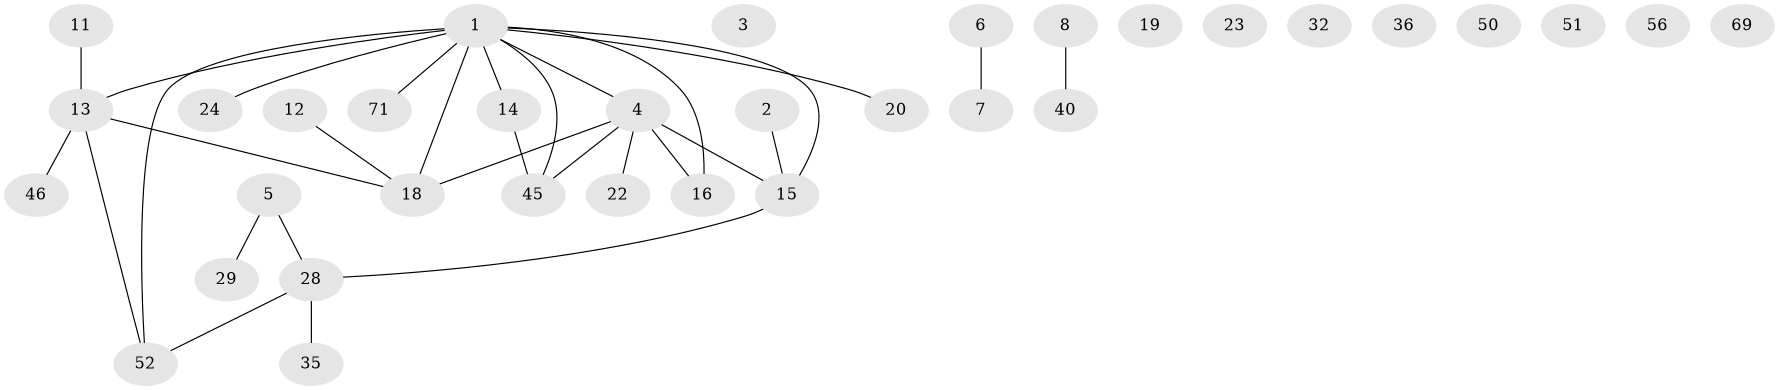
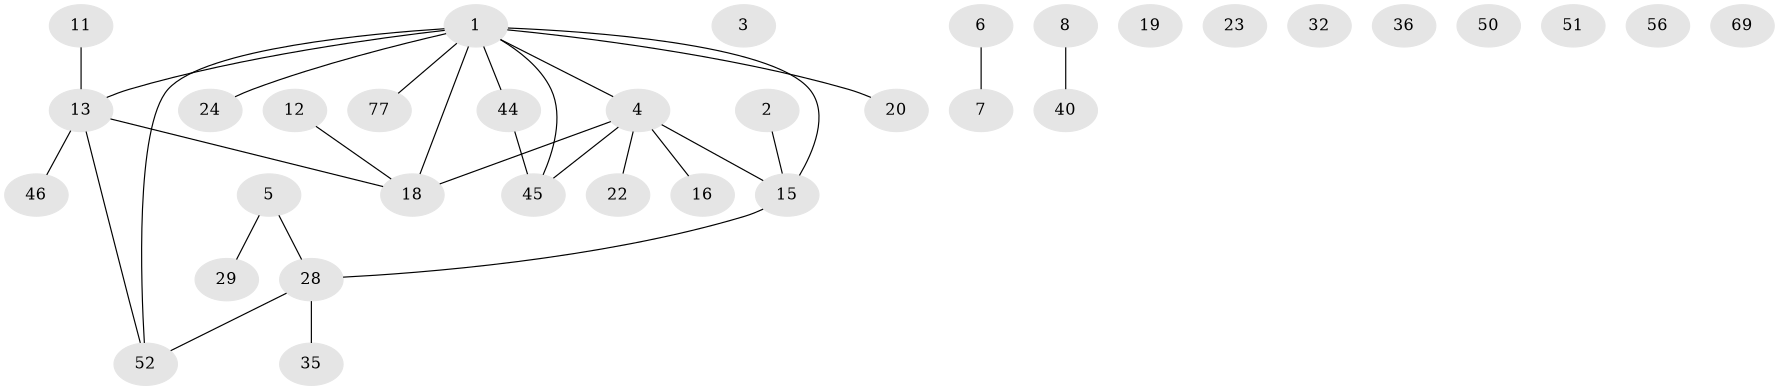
(641, 60) -> none
(380, 110) -> (380, 110)
(509, 110) -> (509, 110)
